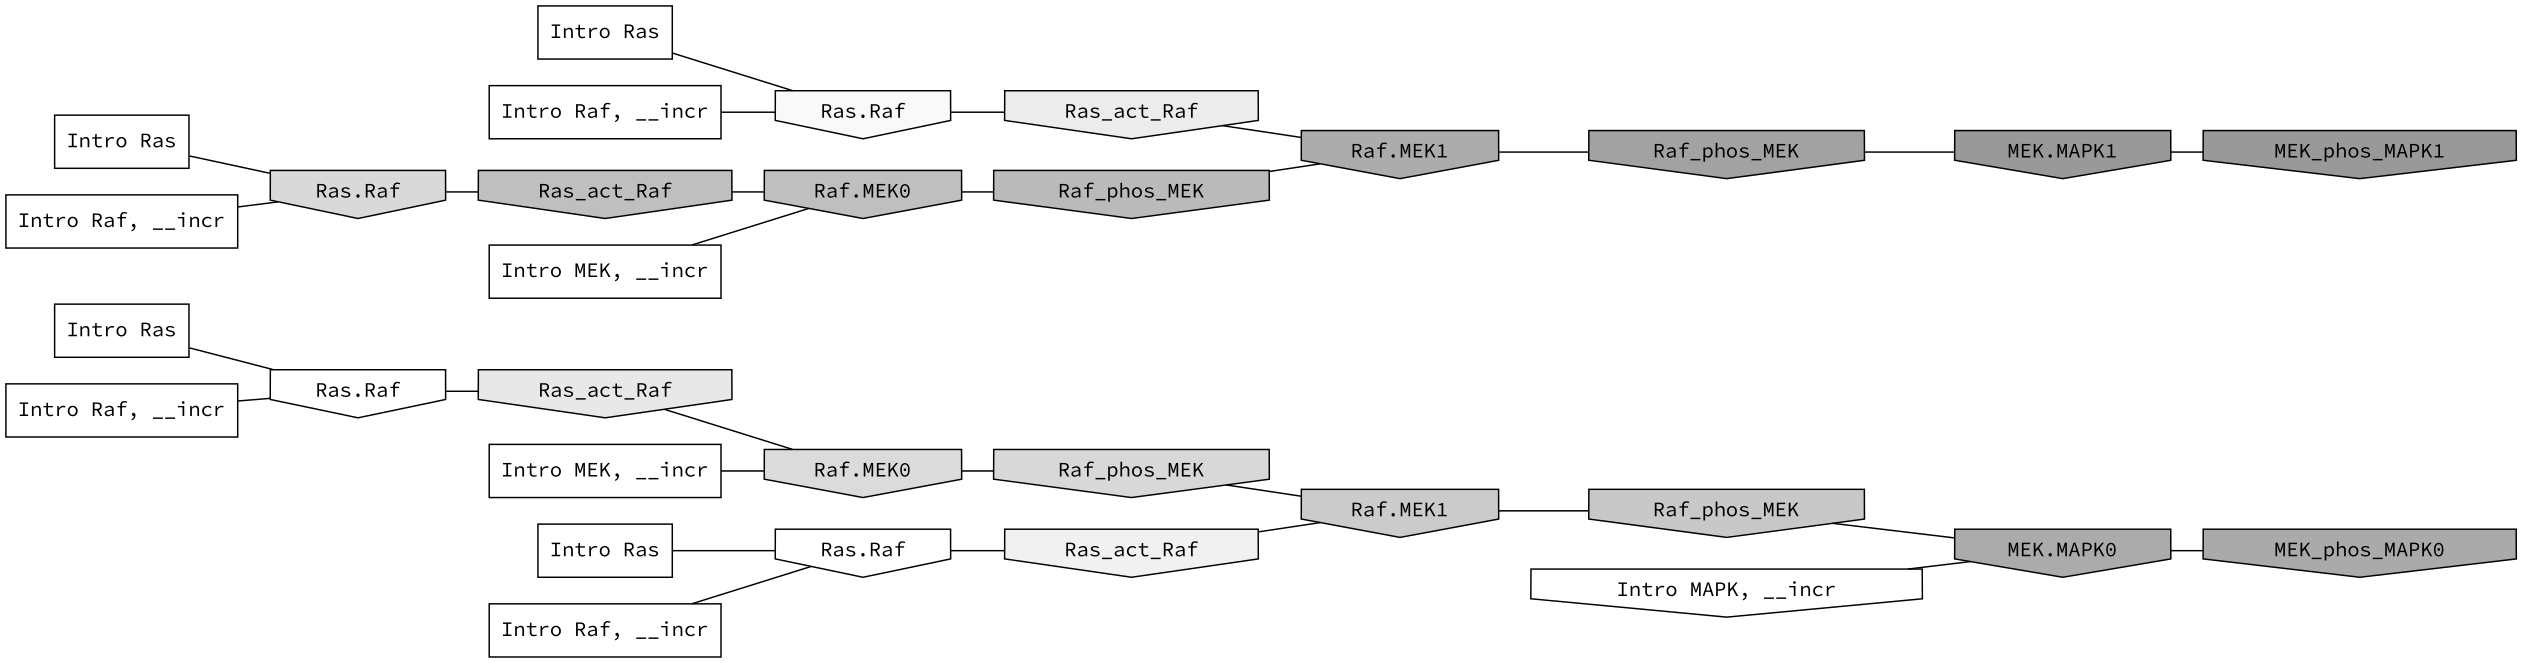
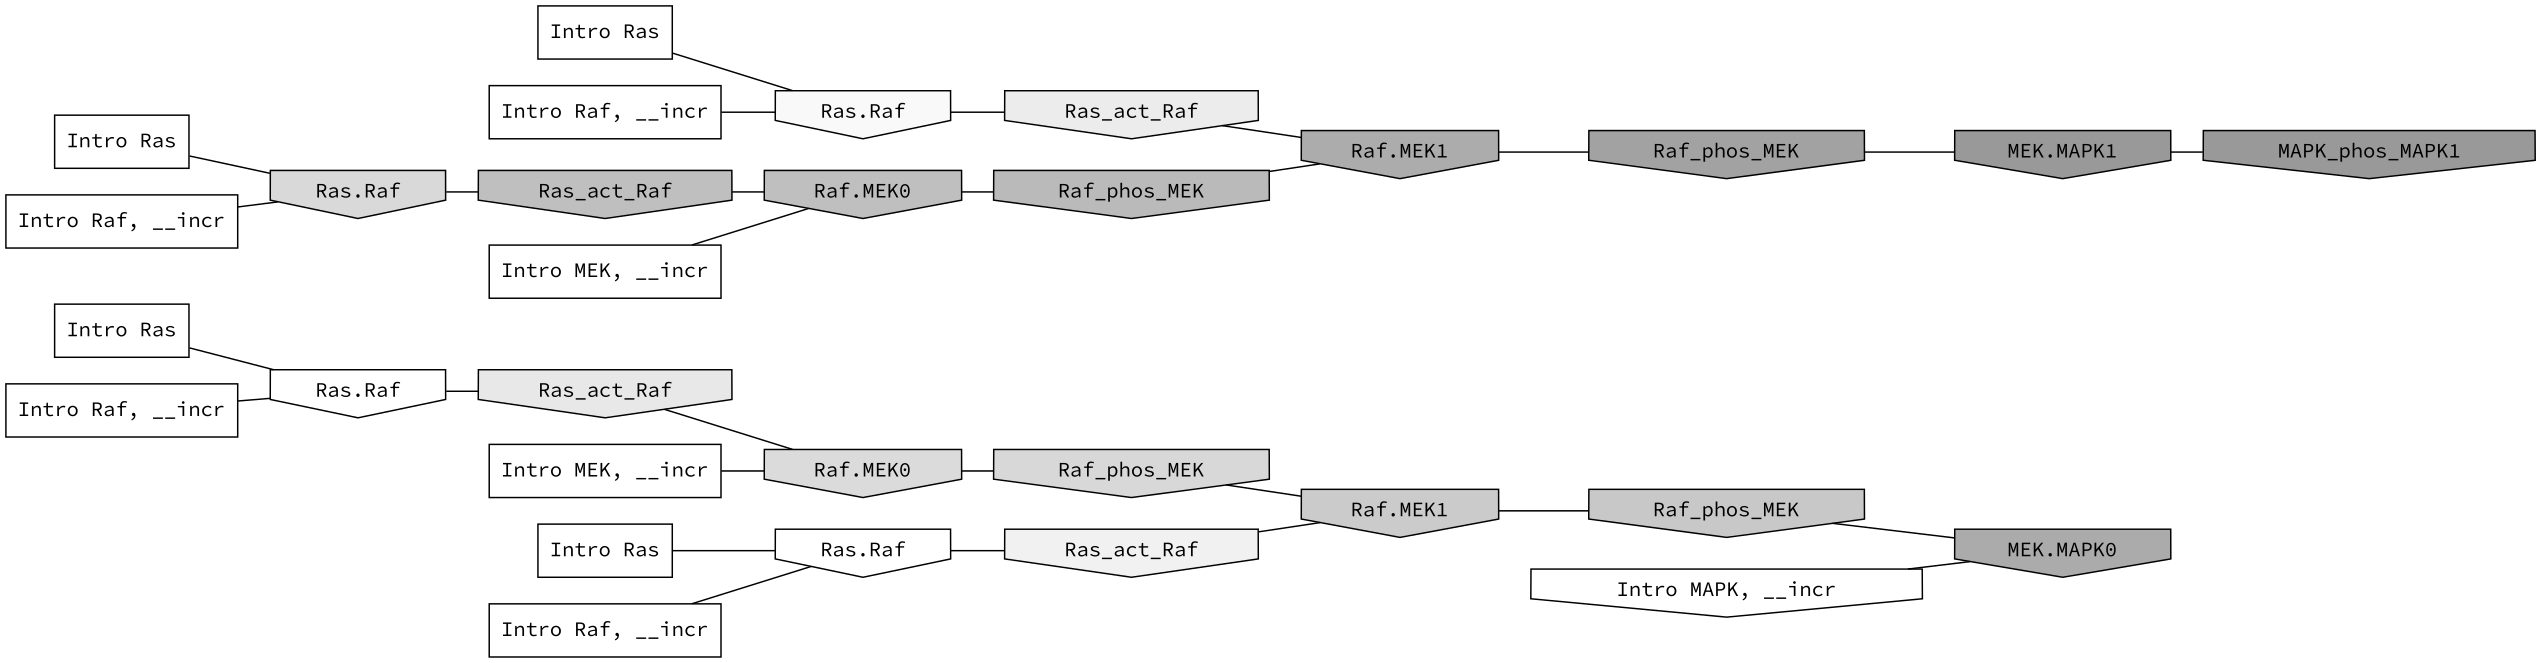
(2360, 152) -> (2369, 152)
(2360, 551) -> none
